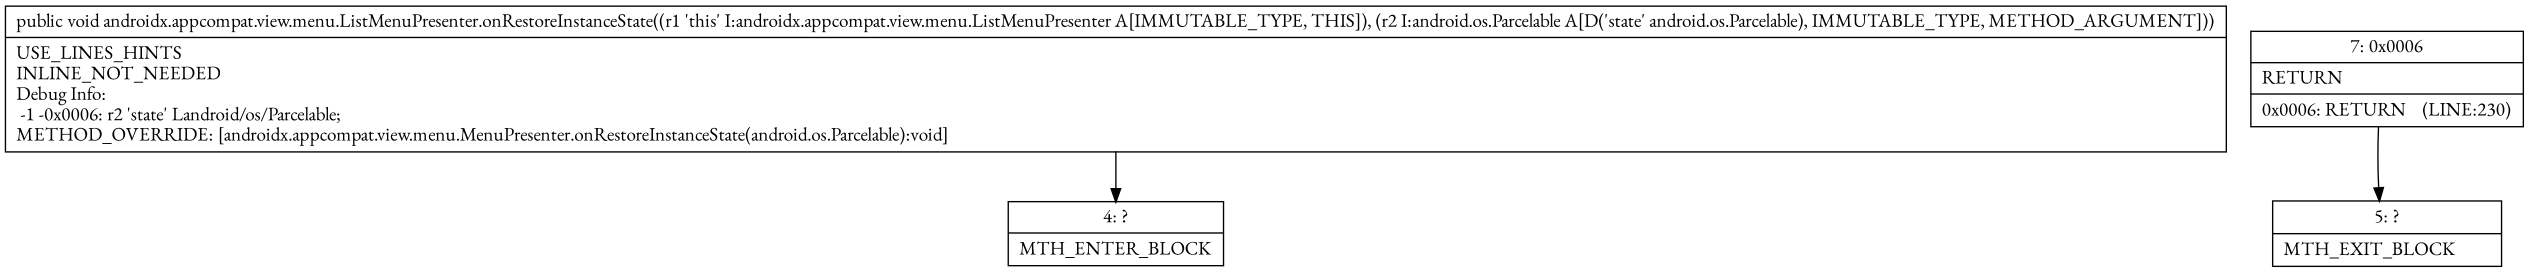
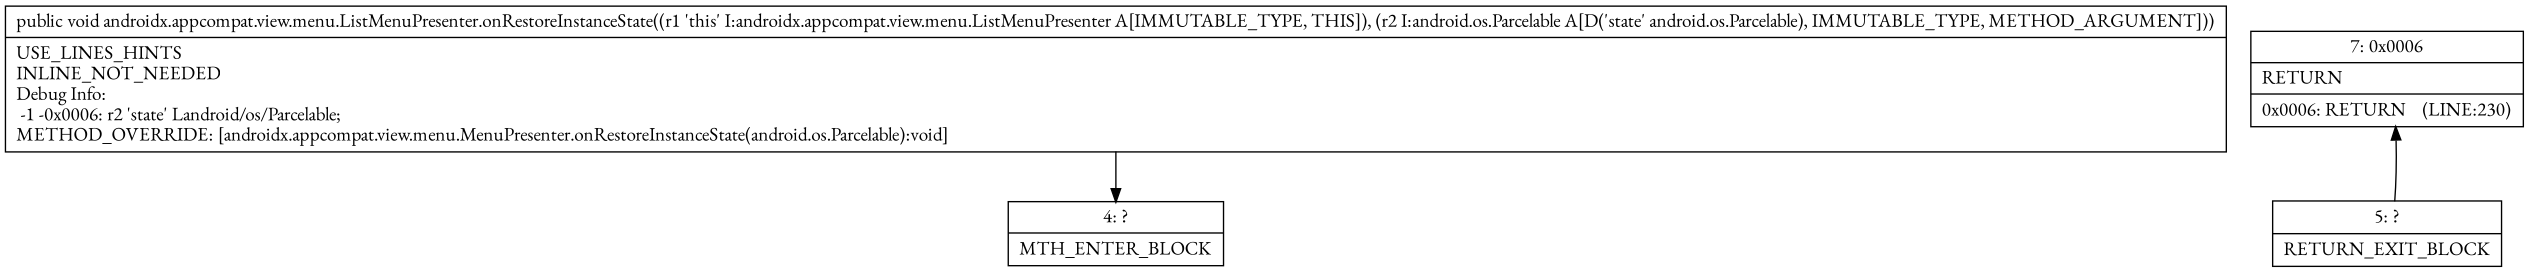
(2378, 157) -> (2396, 171)
(2370, 249) -> (2387, 249)
